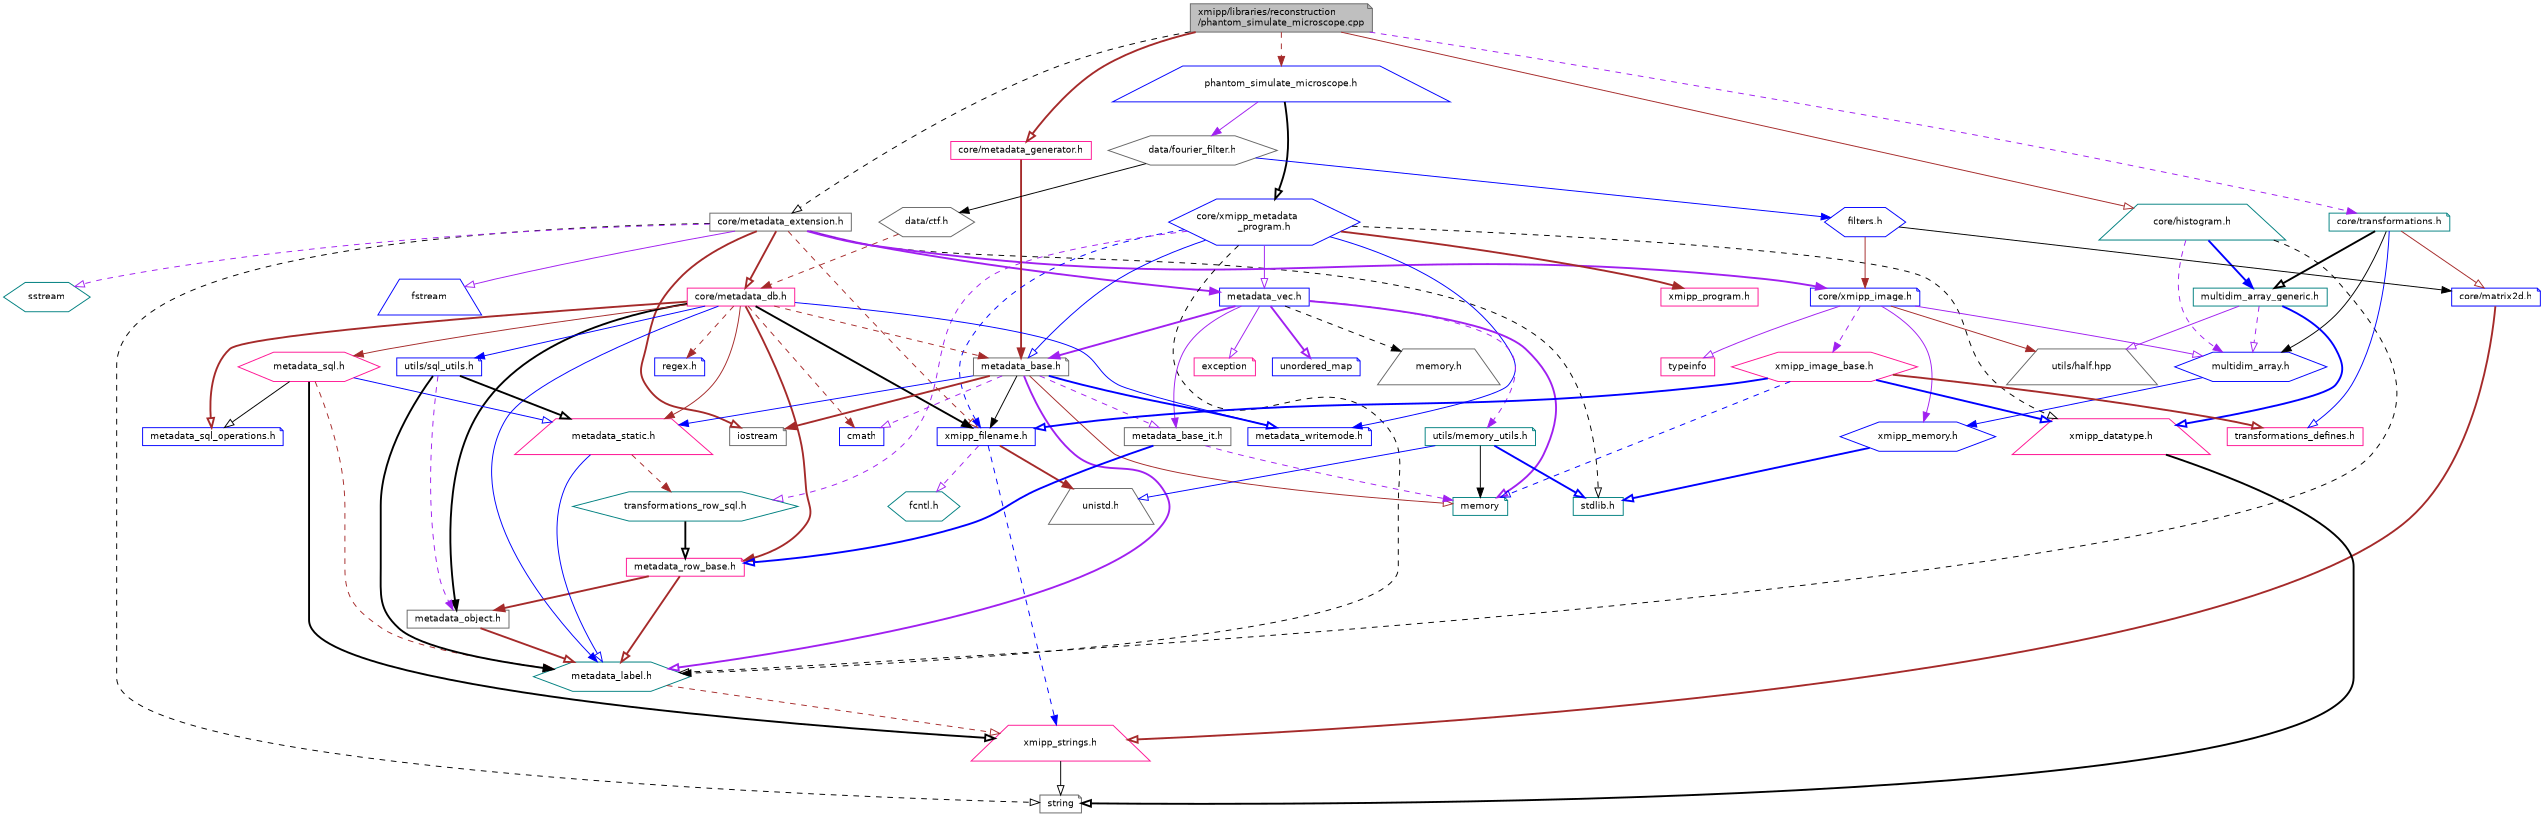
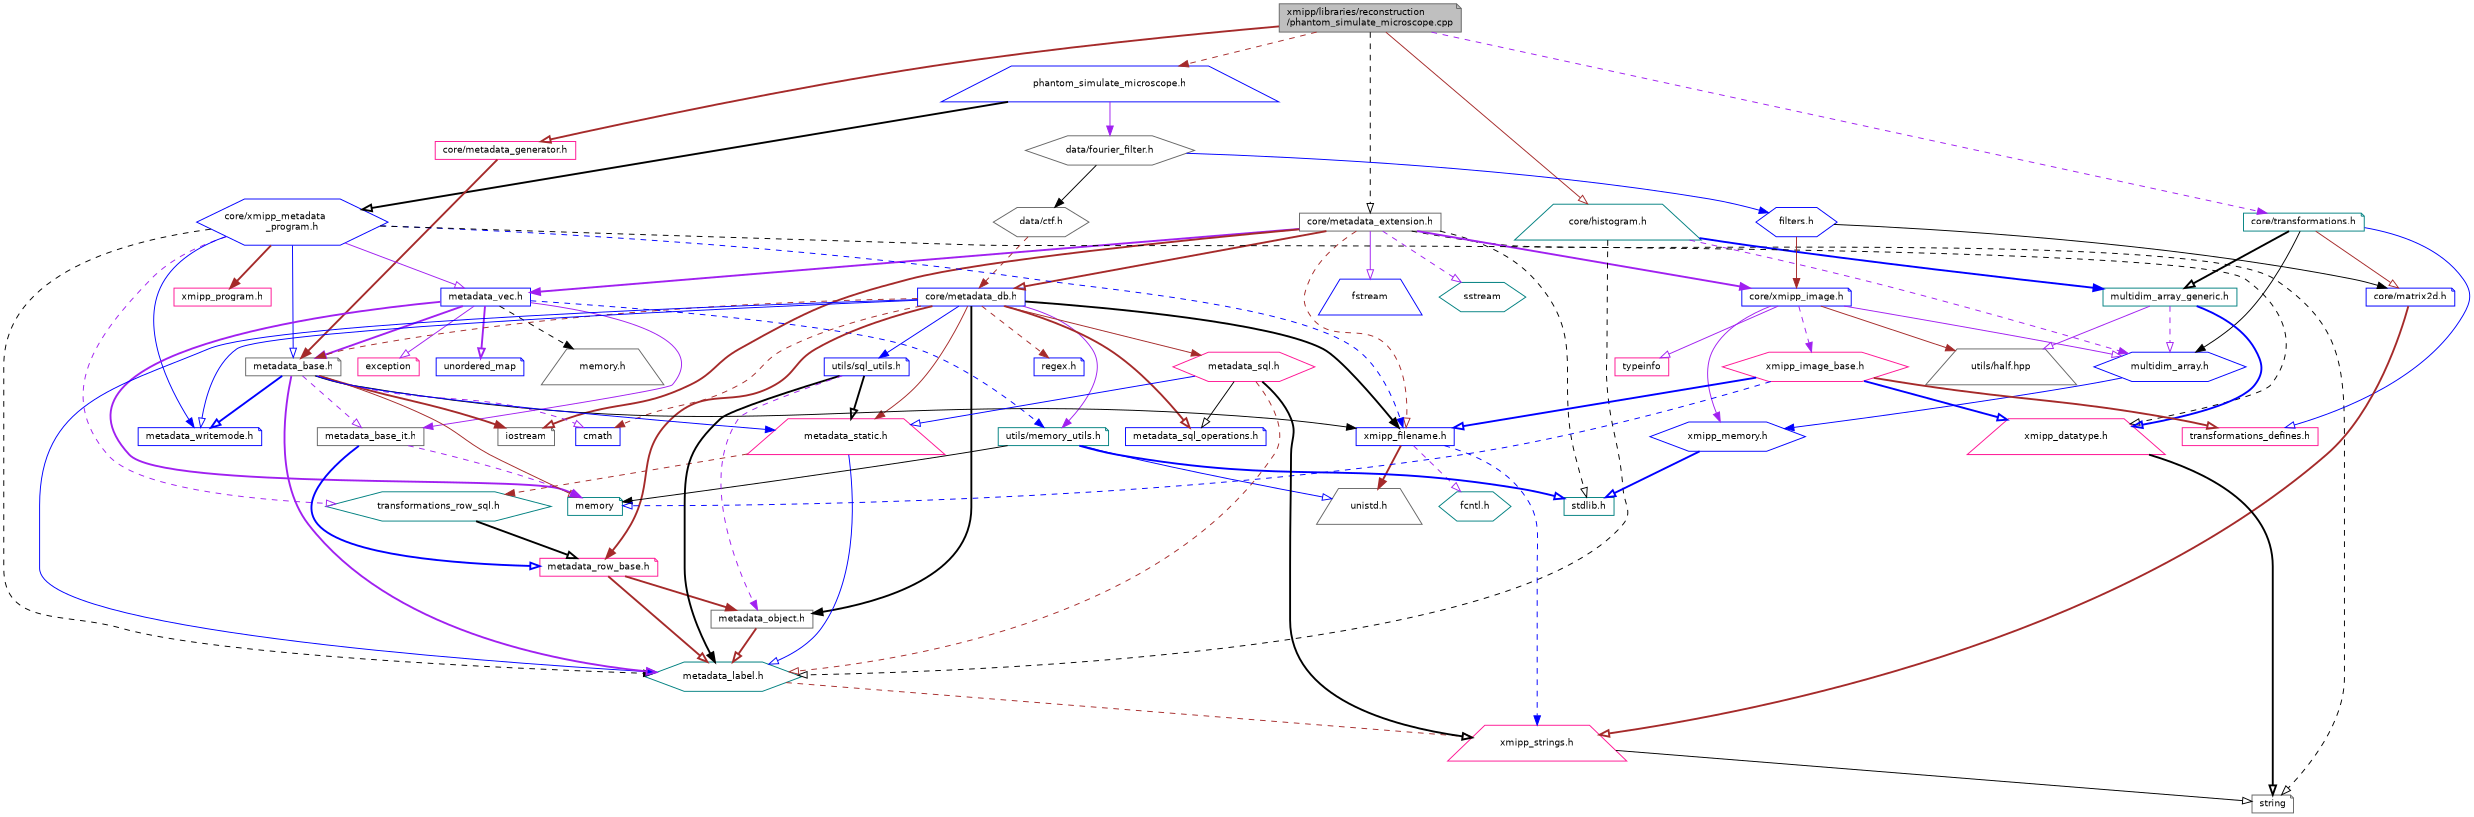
(741, 297) -> (971, 297)
(1451, 321) -> (808, 327)
none -> (1091, 348)
